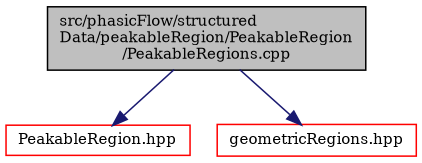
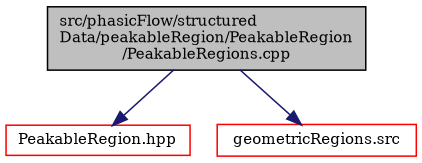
(317, 140) -> (317, 140)
